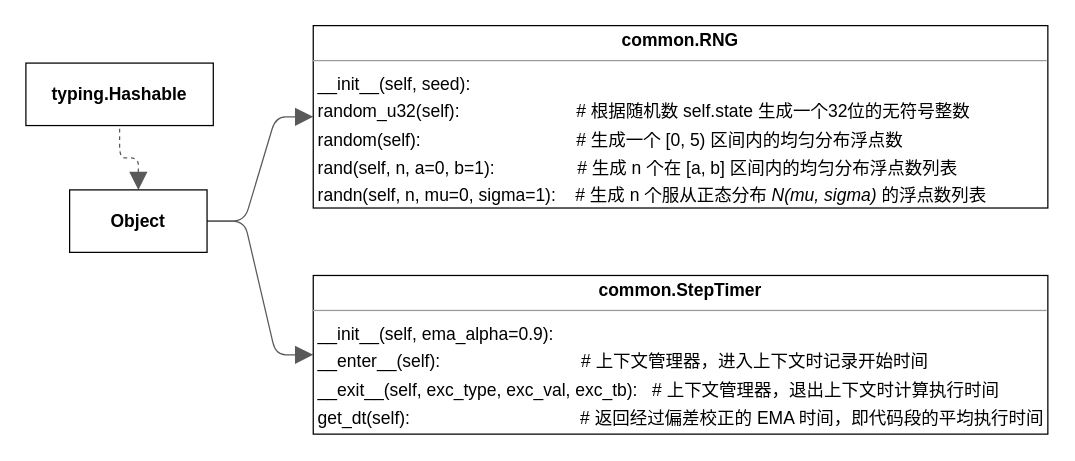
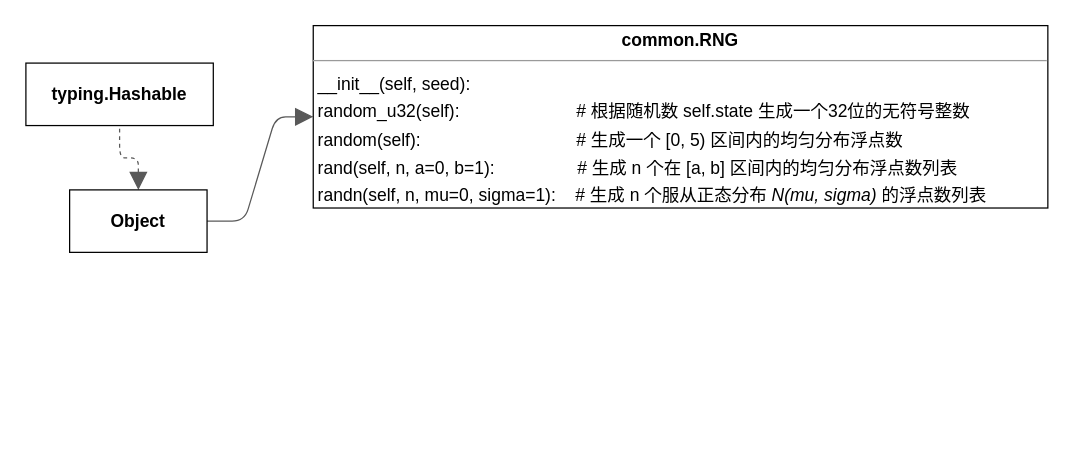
(261, 292) -> none
(681, 355) -> none
